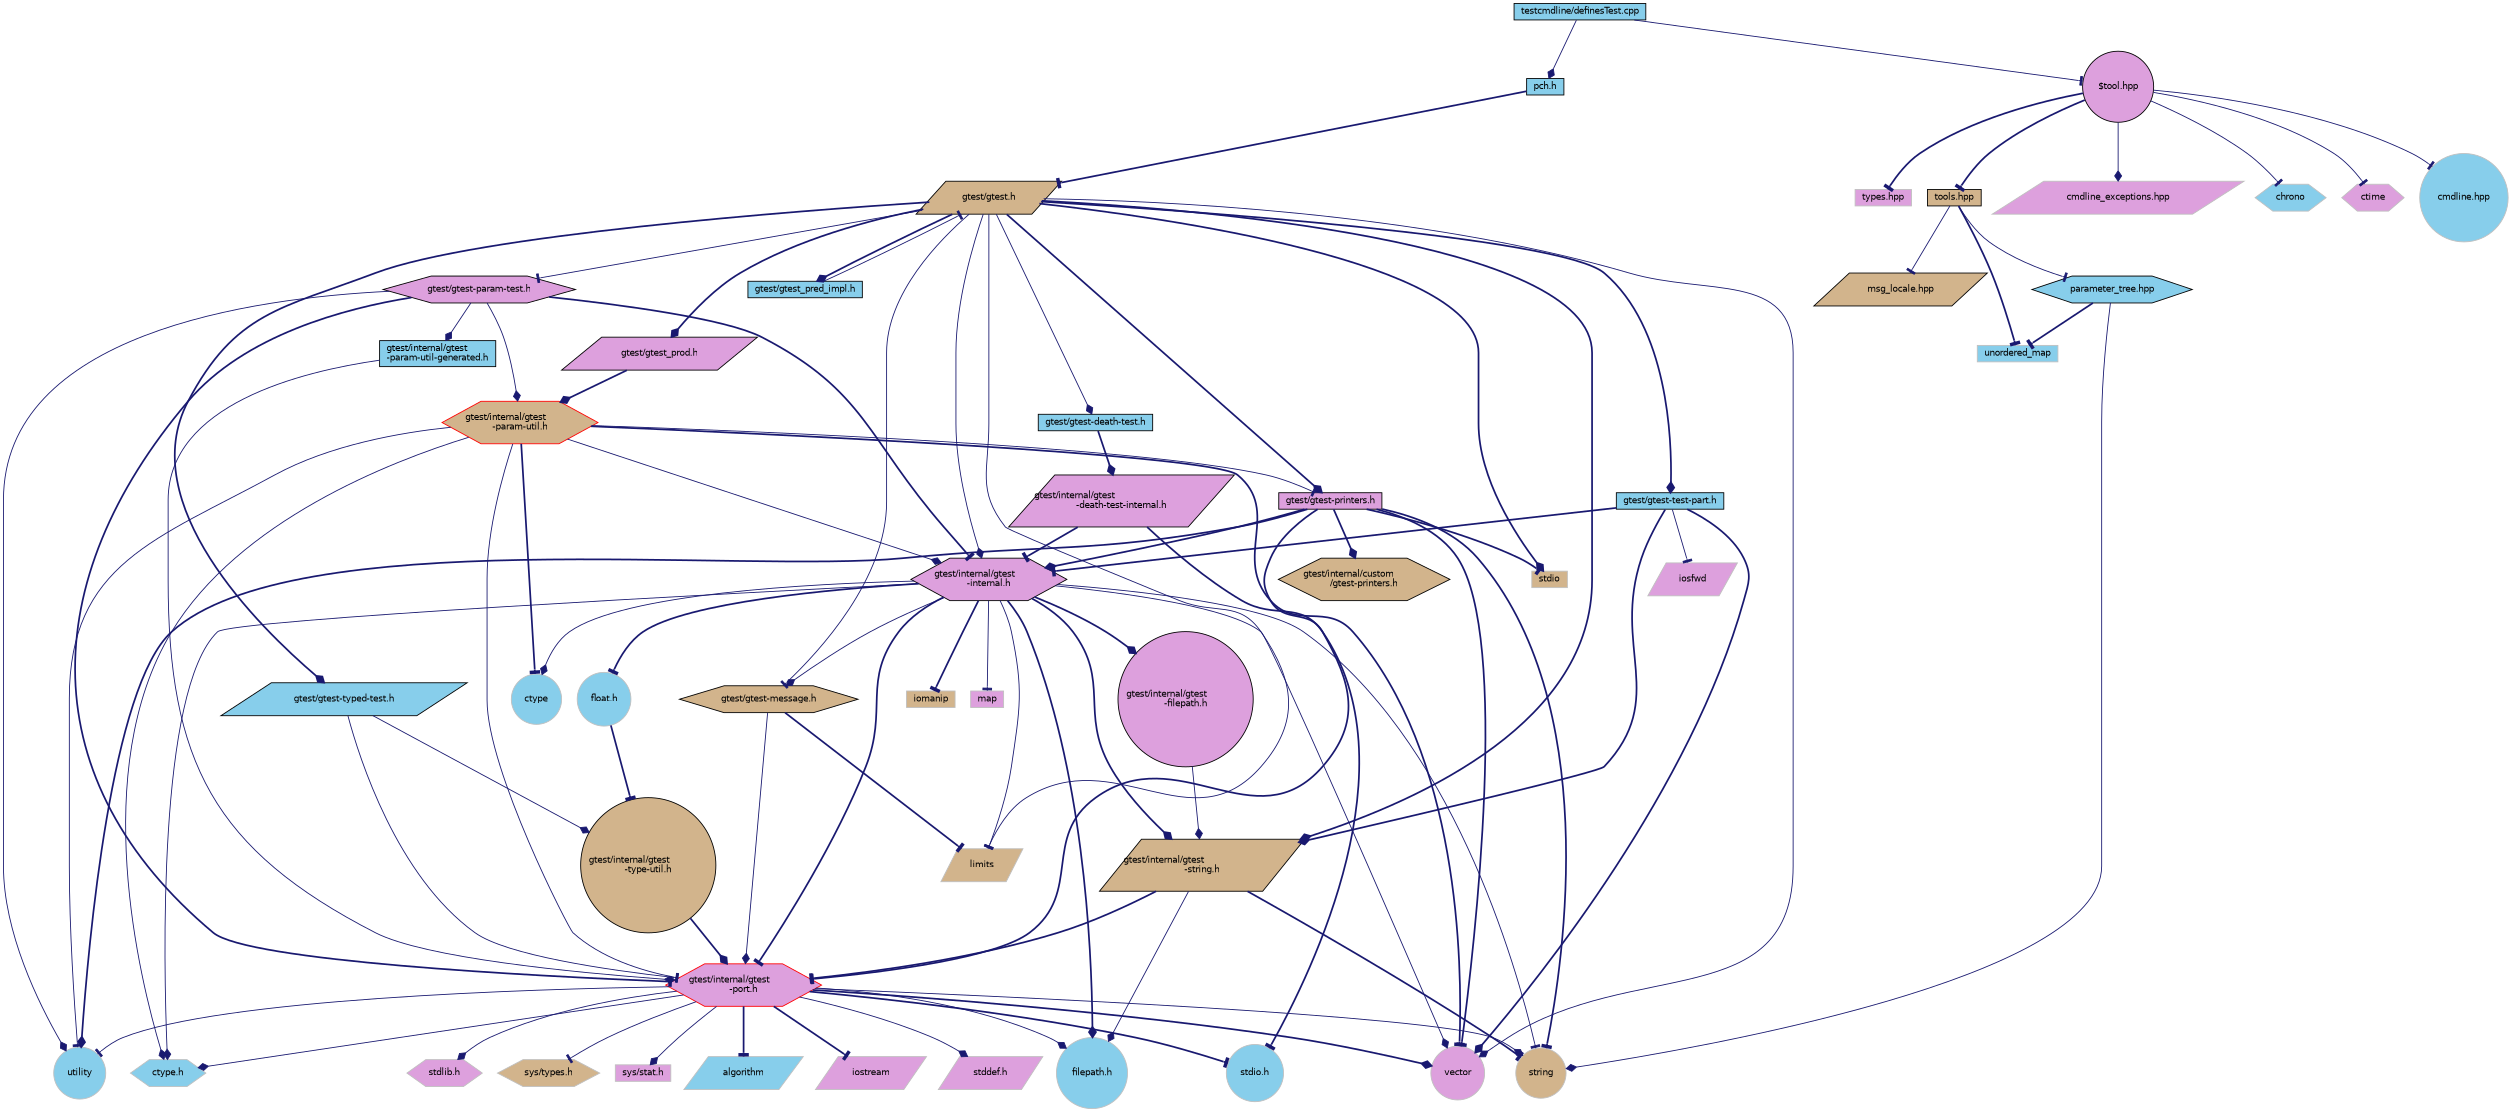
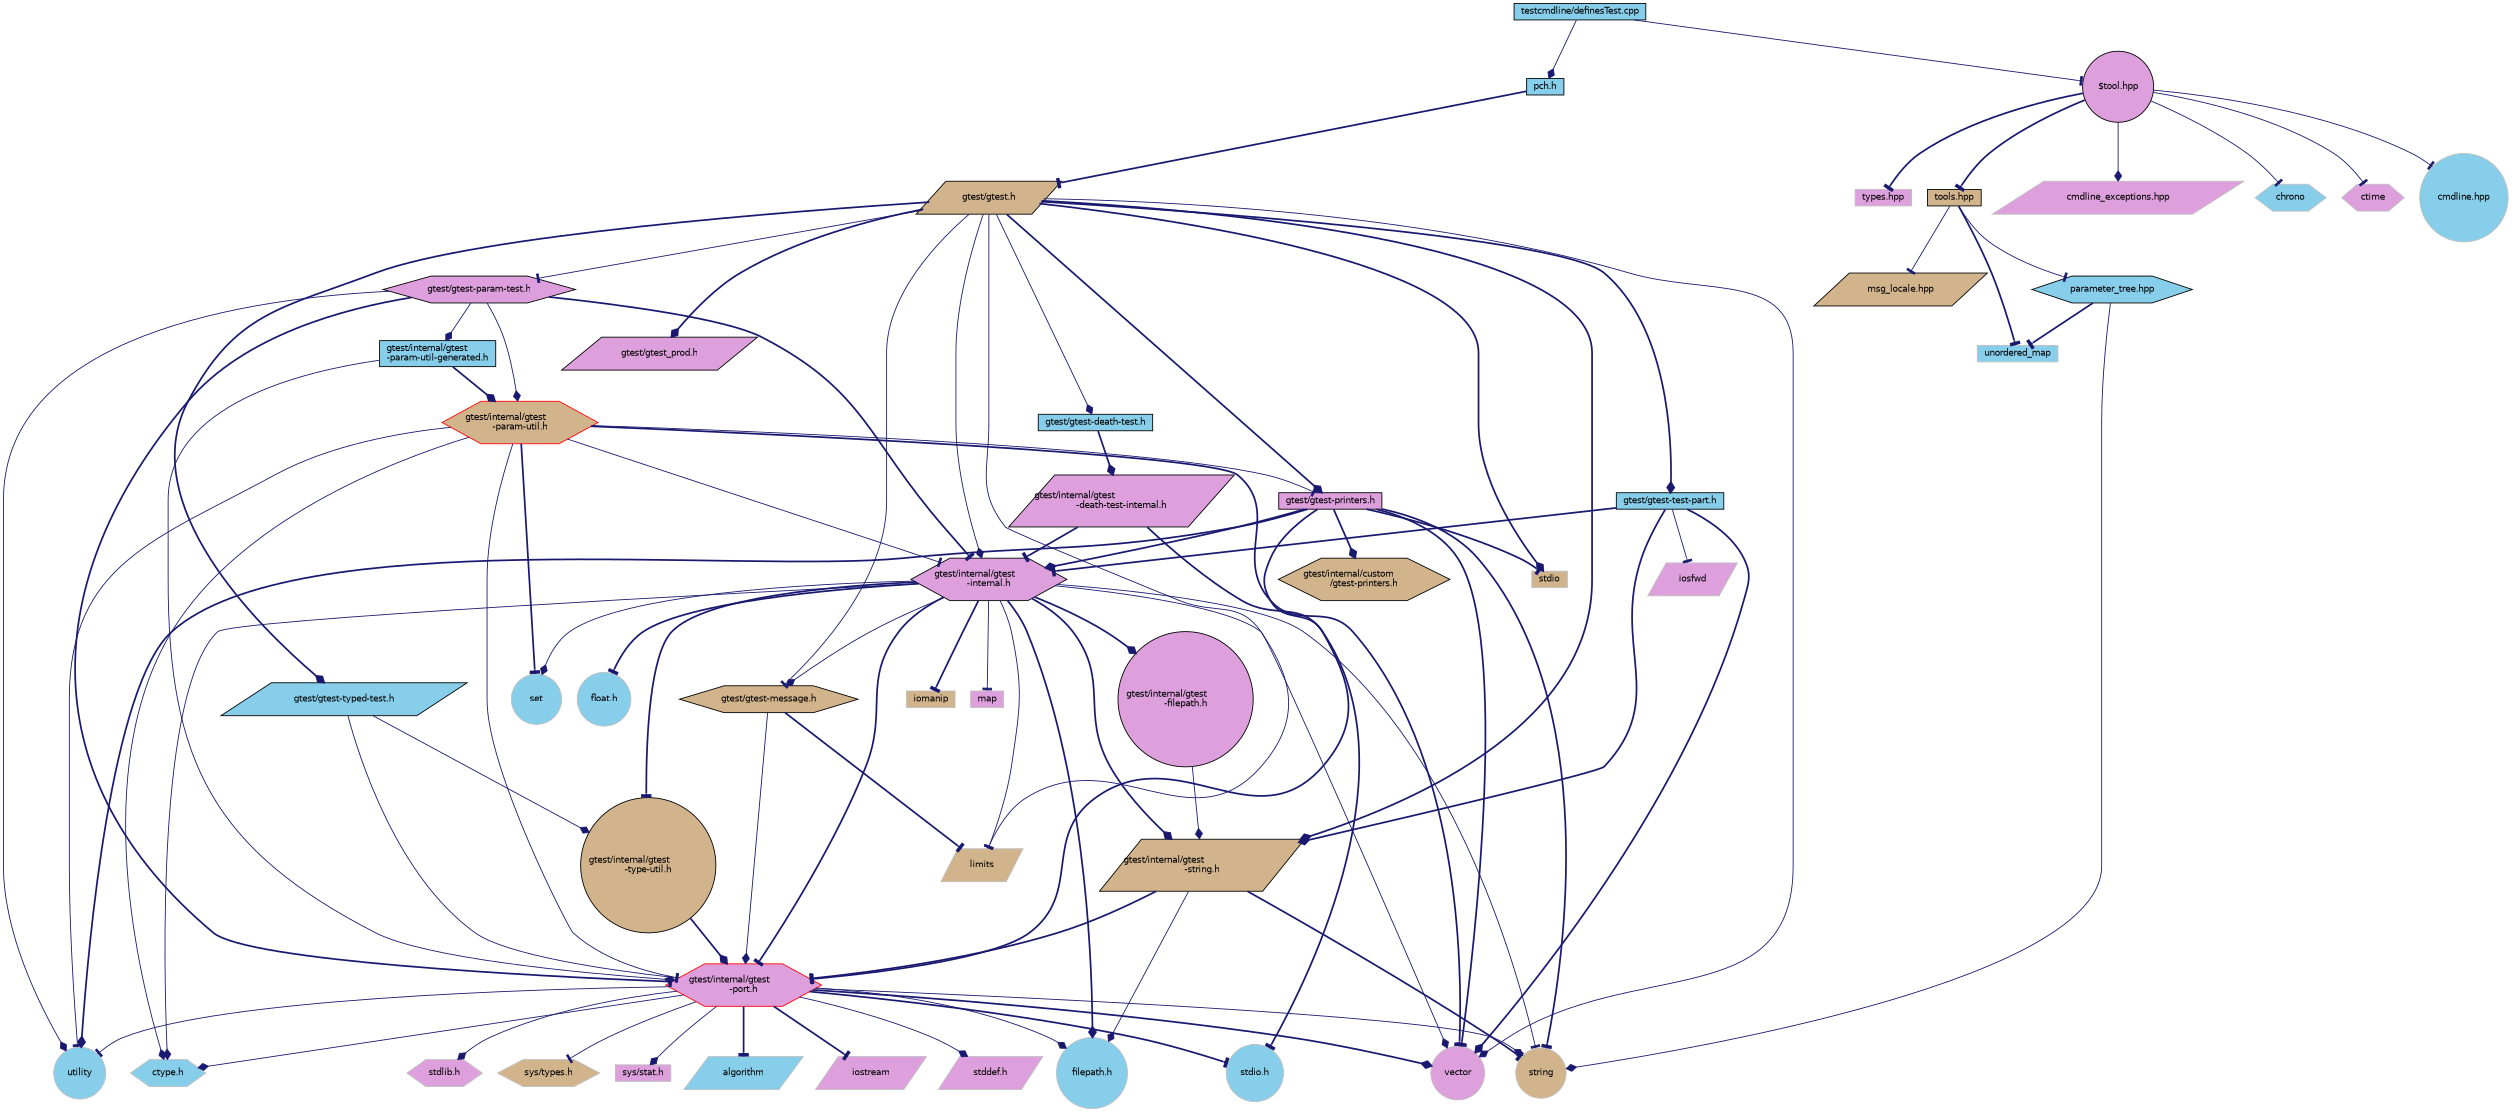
(805, 290) -> none
(598, 384) -> (470, 381)
(752, 500) -> (752, 500)
(536, 699) -> (536, 699)
(620, 761) -> (690, 619)
